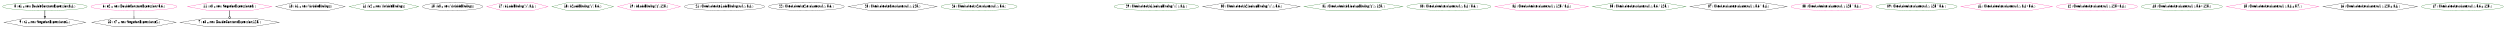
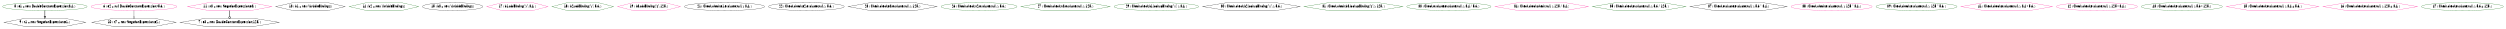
(134, 7) -> (134, 7)
(724, 7) -> (724, 7)
none -> (1066, 7)
(1449, 7) -> (1449, 7)
(1542, 7) -> (1542, 7)
(2273, 7) -> (2273, 7)
(2370, 7) -> (2370, 7)
